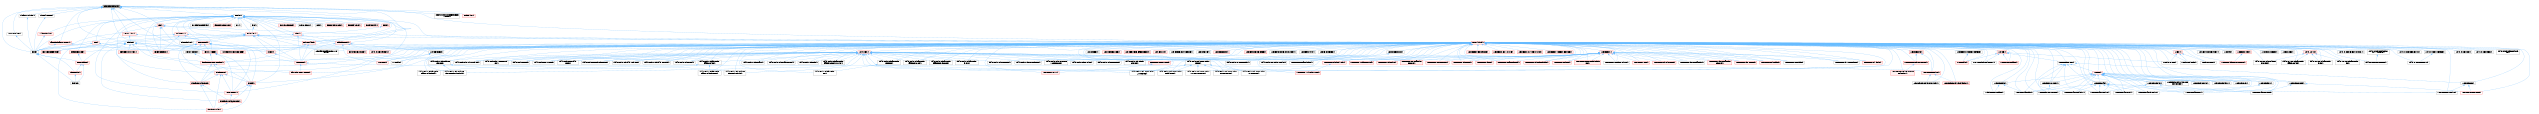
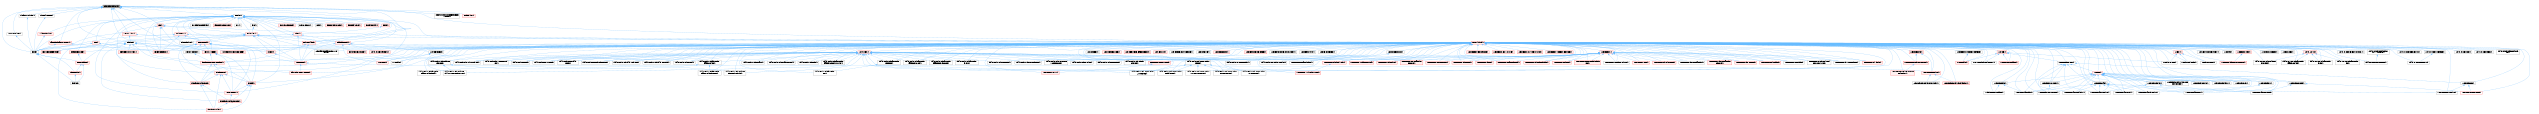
none -> (1819, 63)
(455, 73) -> (455, 73)
